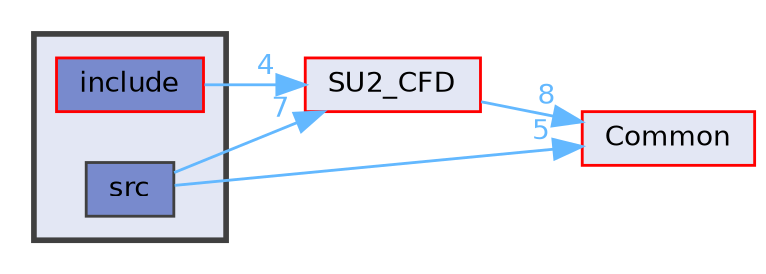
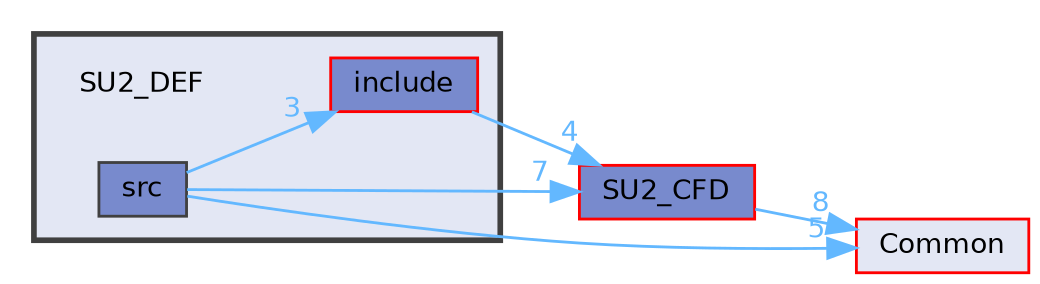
none -> (143, 85)
(393, 85) -> (667, 192)
none -> (248, 148)
